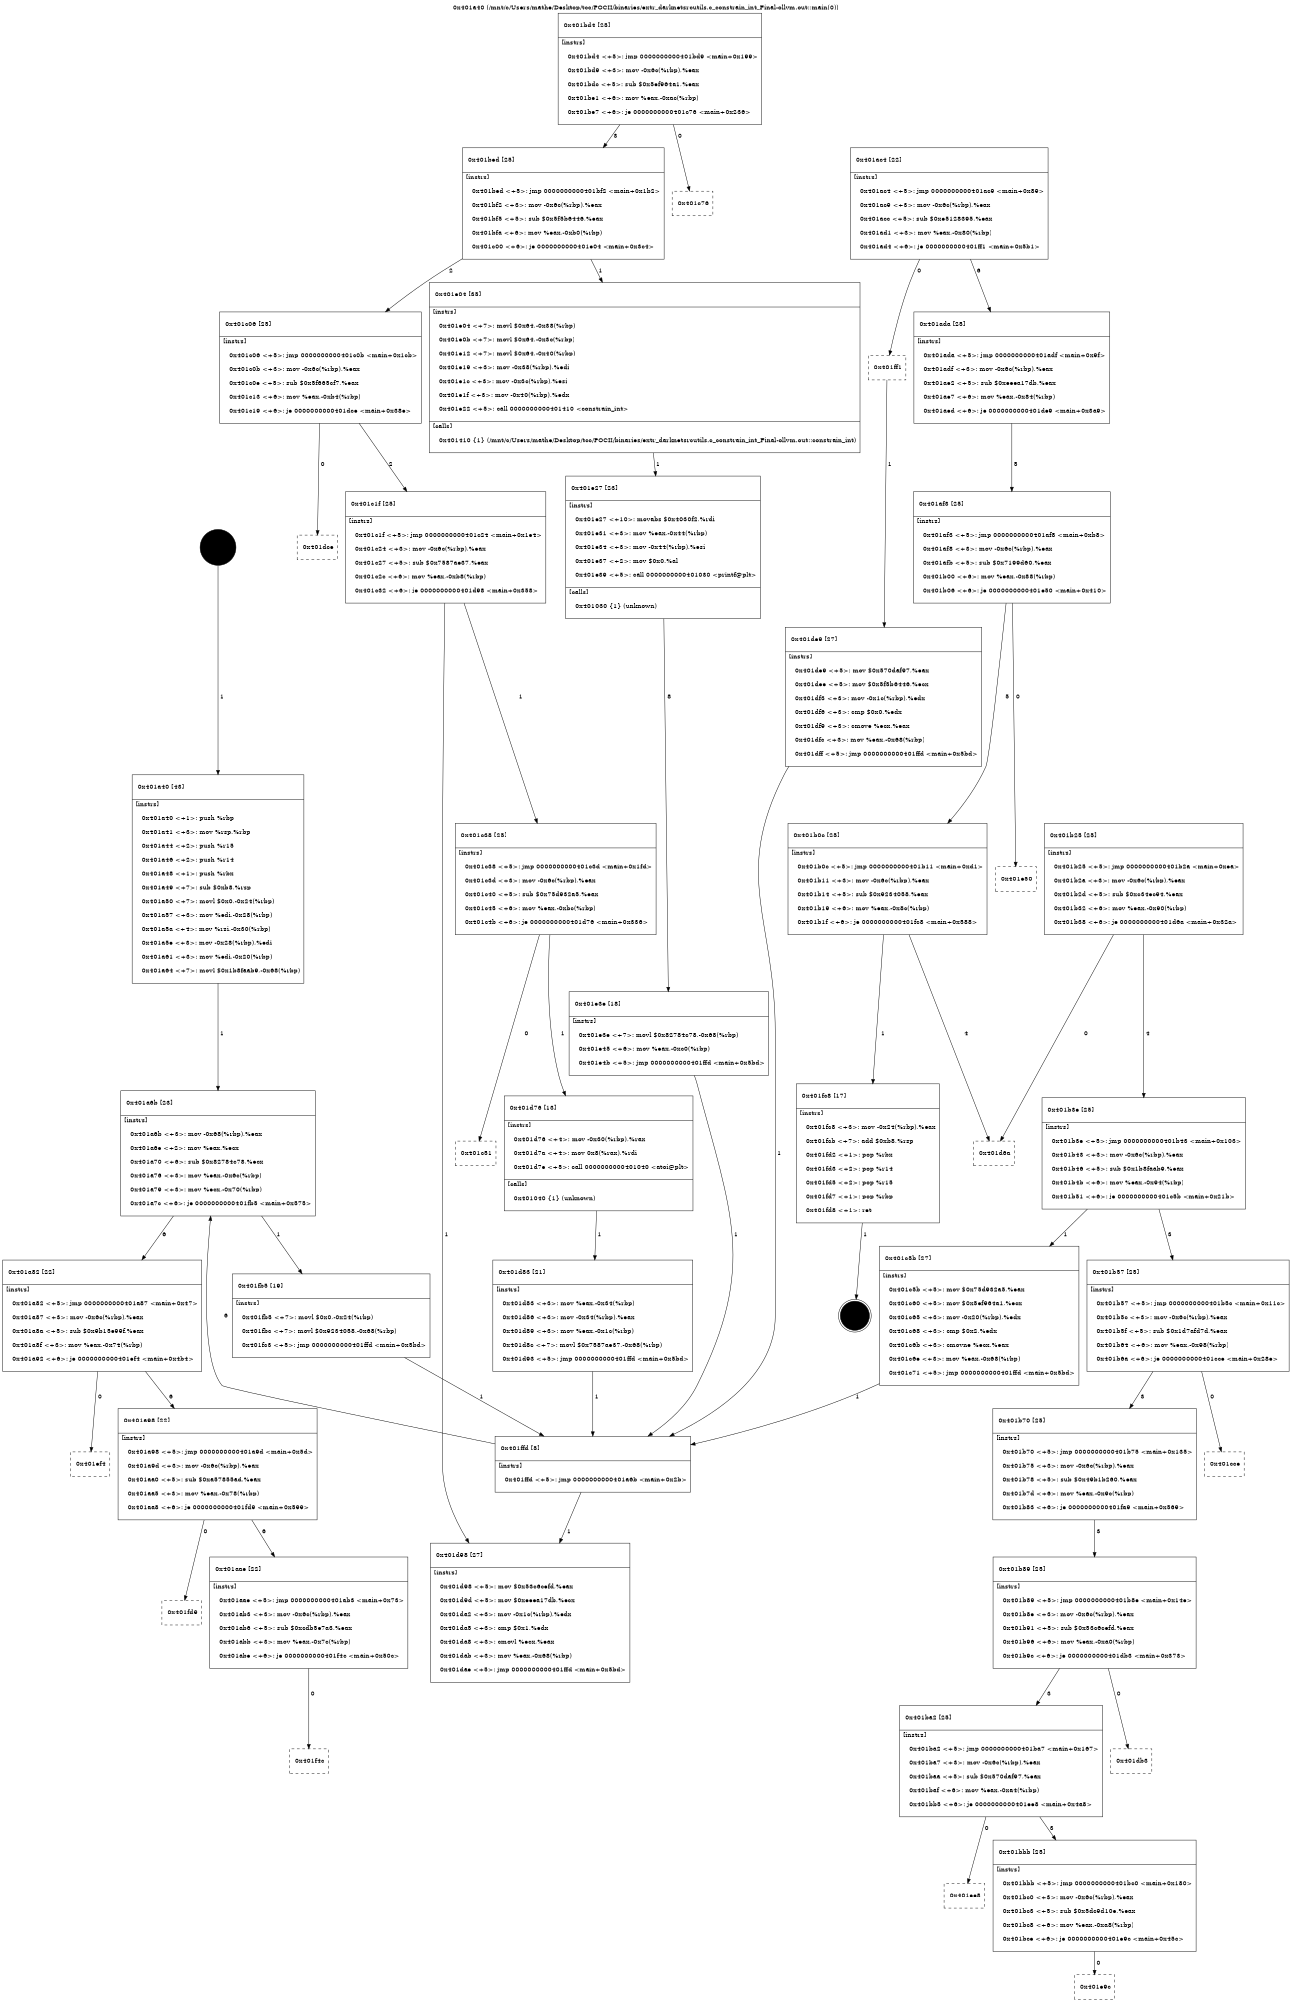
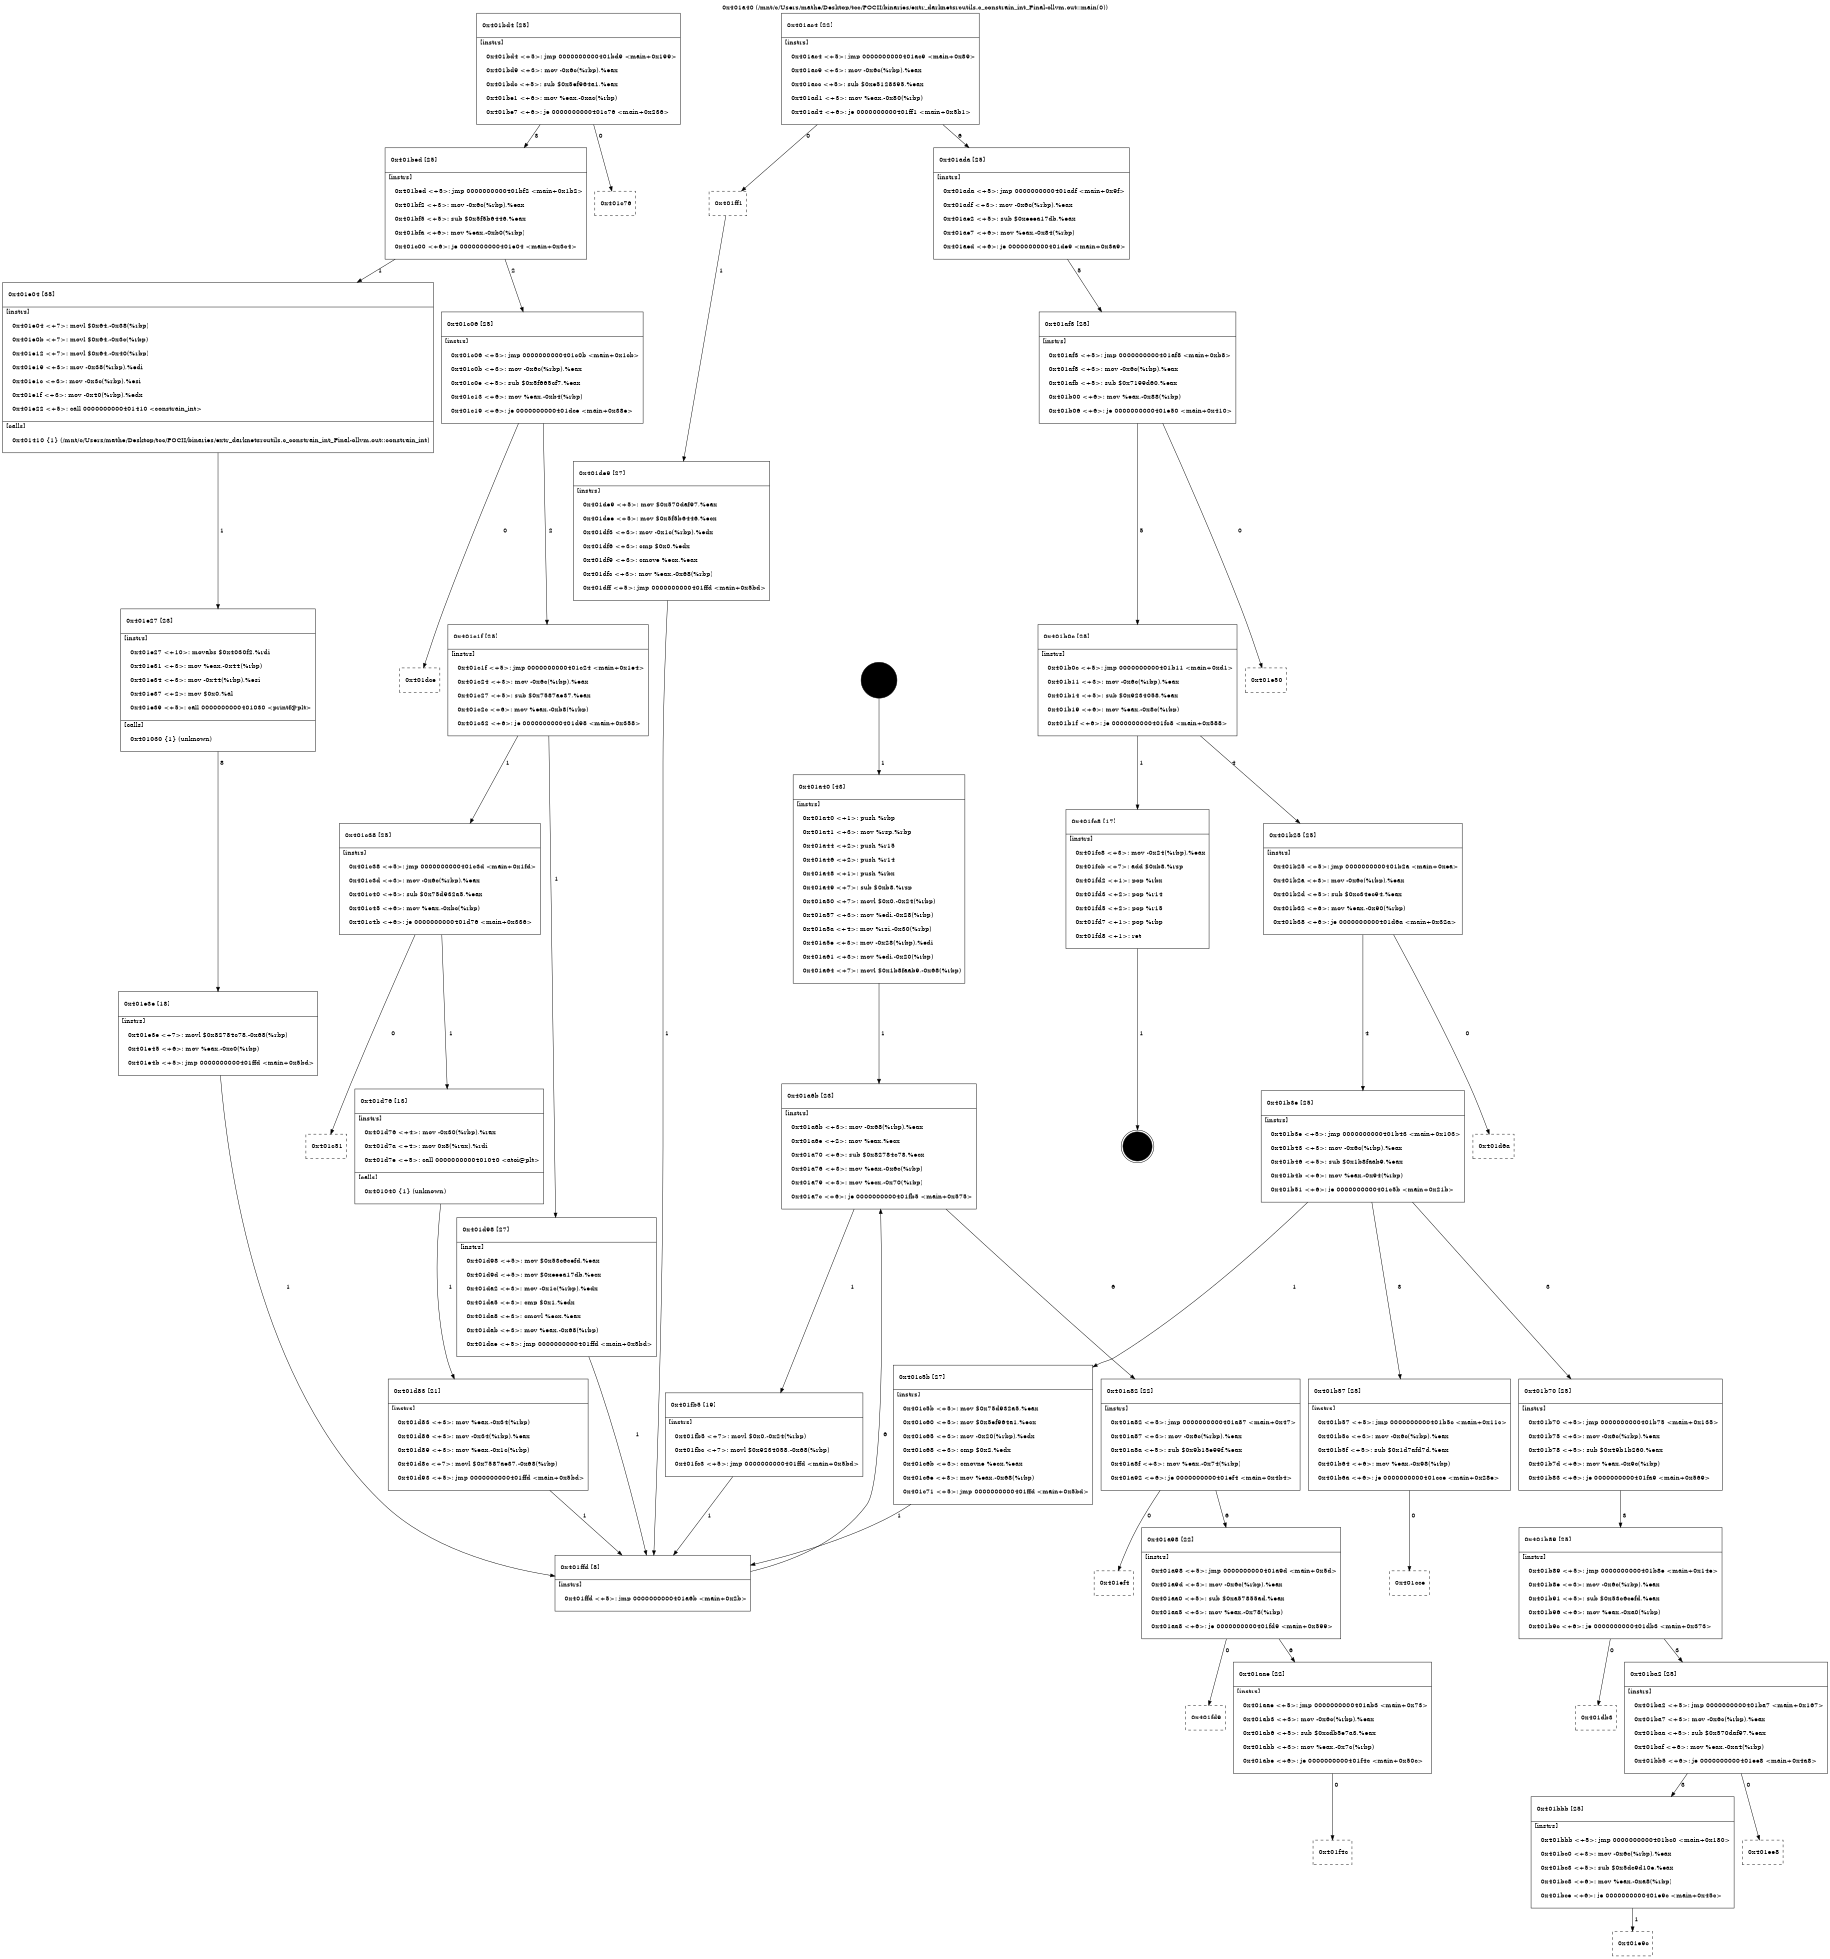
(948, 1036) -> (1248, 778)
(1143, 1388) -> (1490, 1289)
(571, 1516) -> (620, 1453)
(1098, 1963) -> (1636, 1920)
